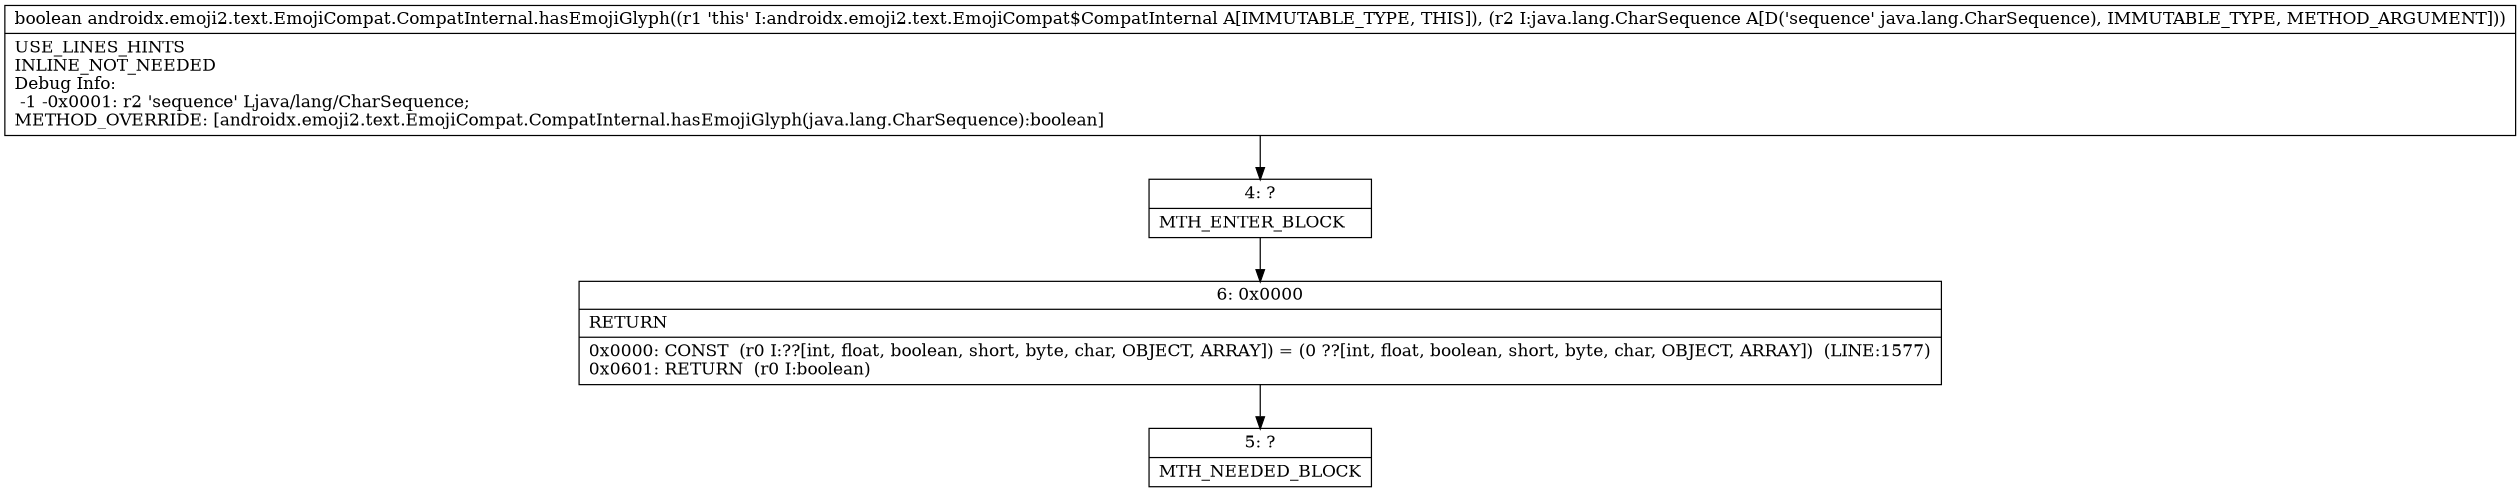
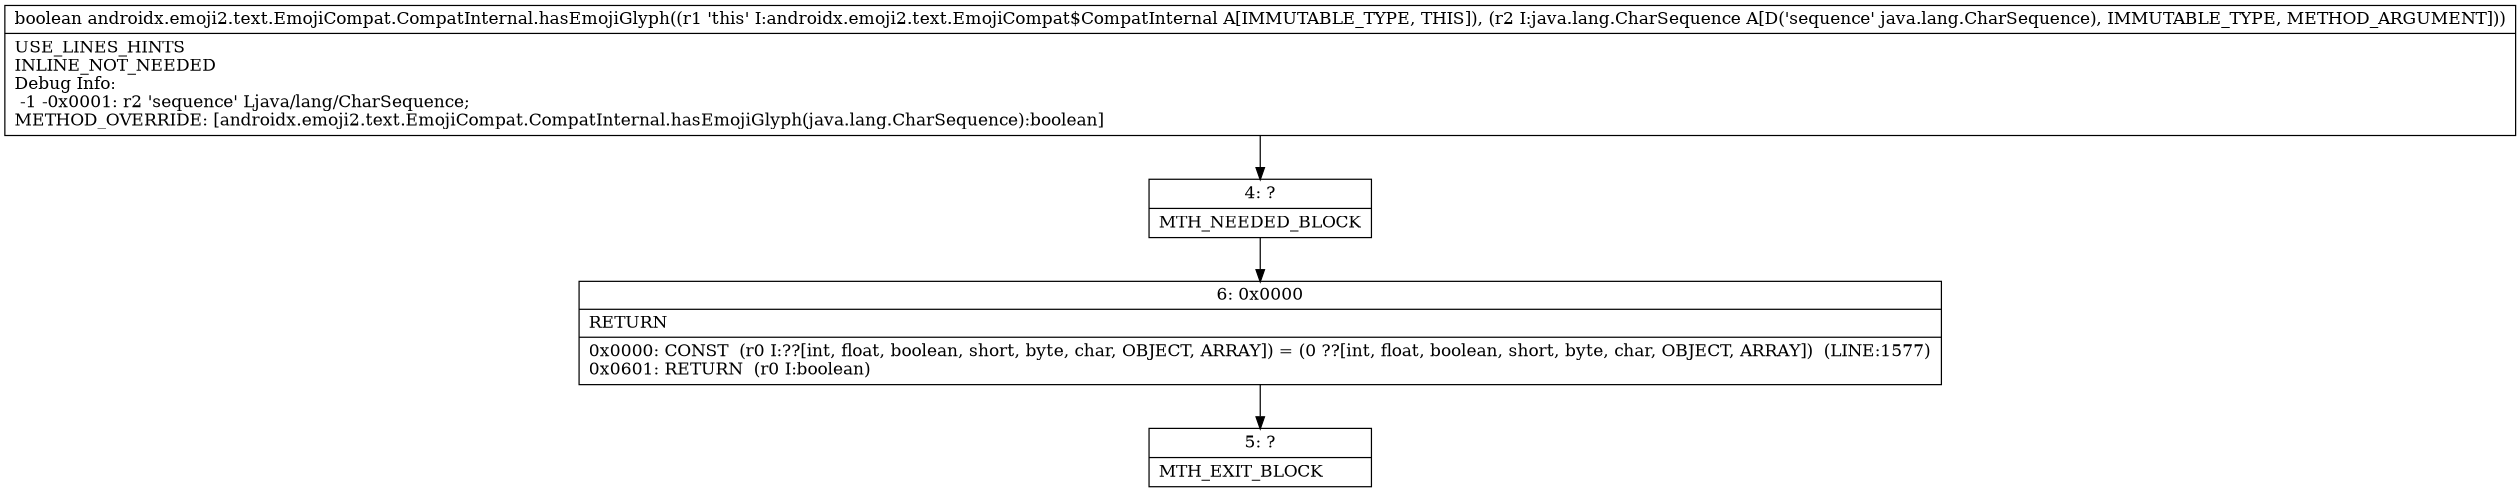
(1252, 222) -> (1260, 222)
(1260, 472) -> (1241, 472)
